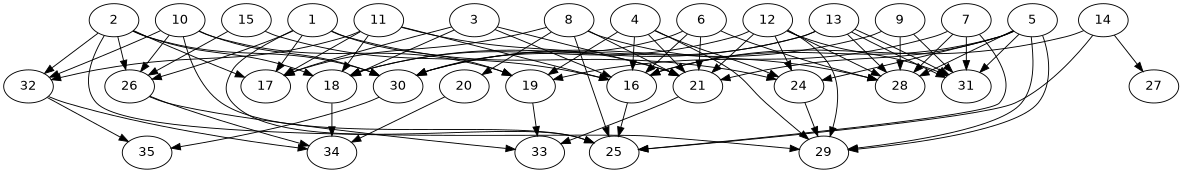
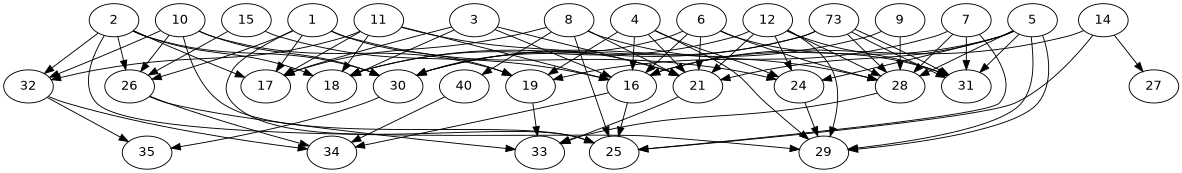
(834, 20) -> (834, 20)
(925, 45) -> (829, 53)
(464, 86) -> (464, 86)
none -> (723, 116)
(332, 119) -> (487, 120)
